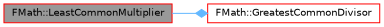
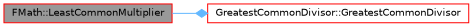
(294, 13) -> (338, 13)
